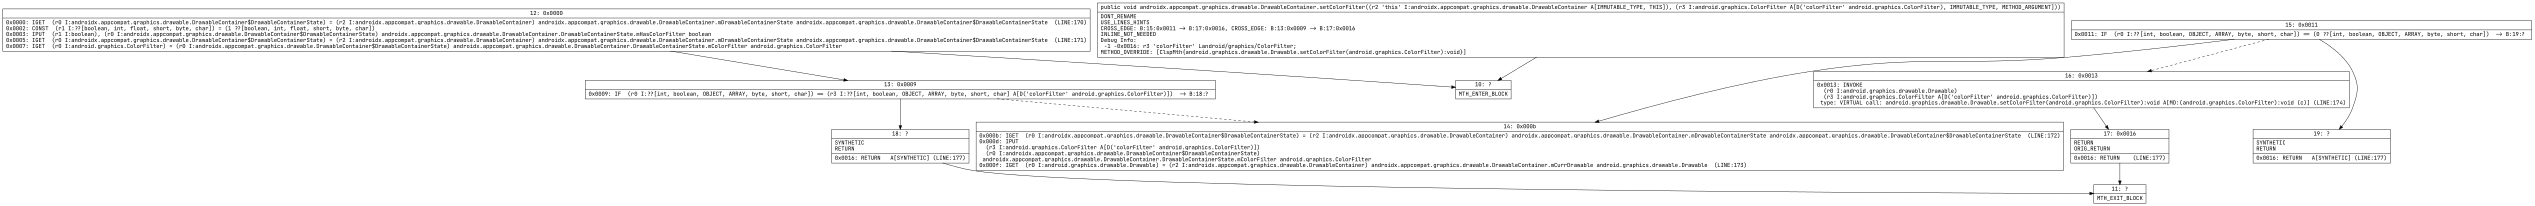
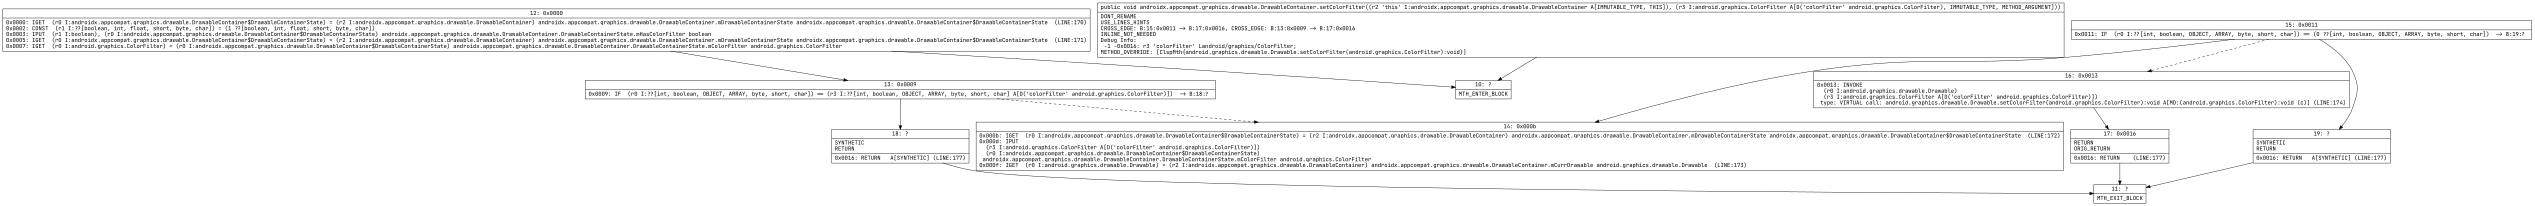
none -> (2201, 175)
